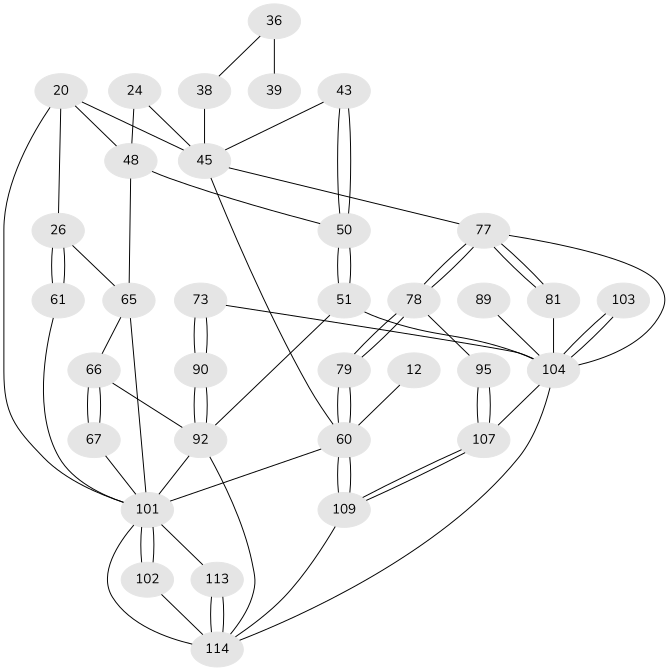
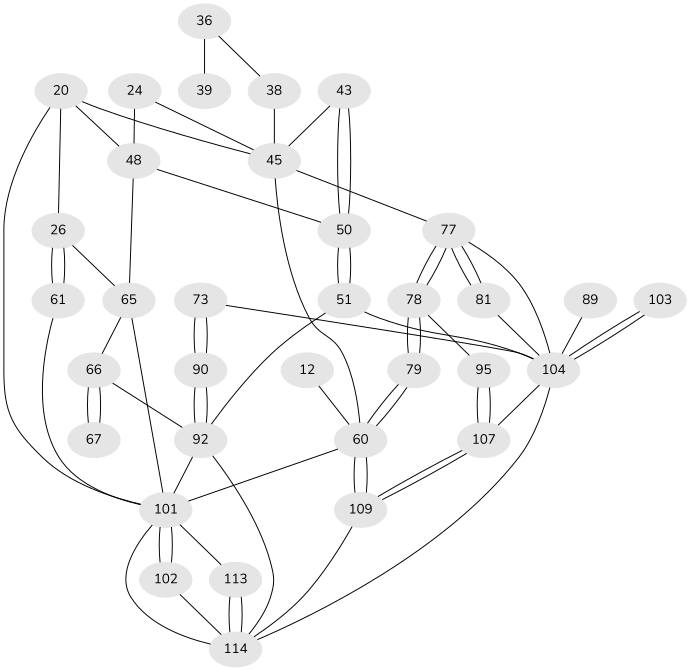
(121, 475) -> none
